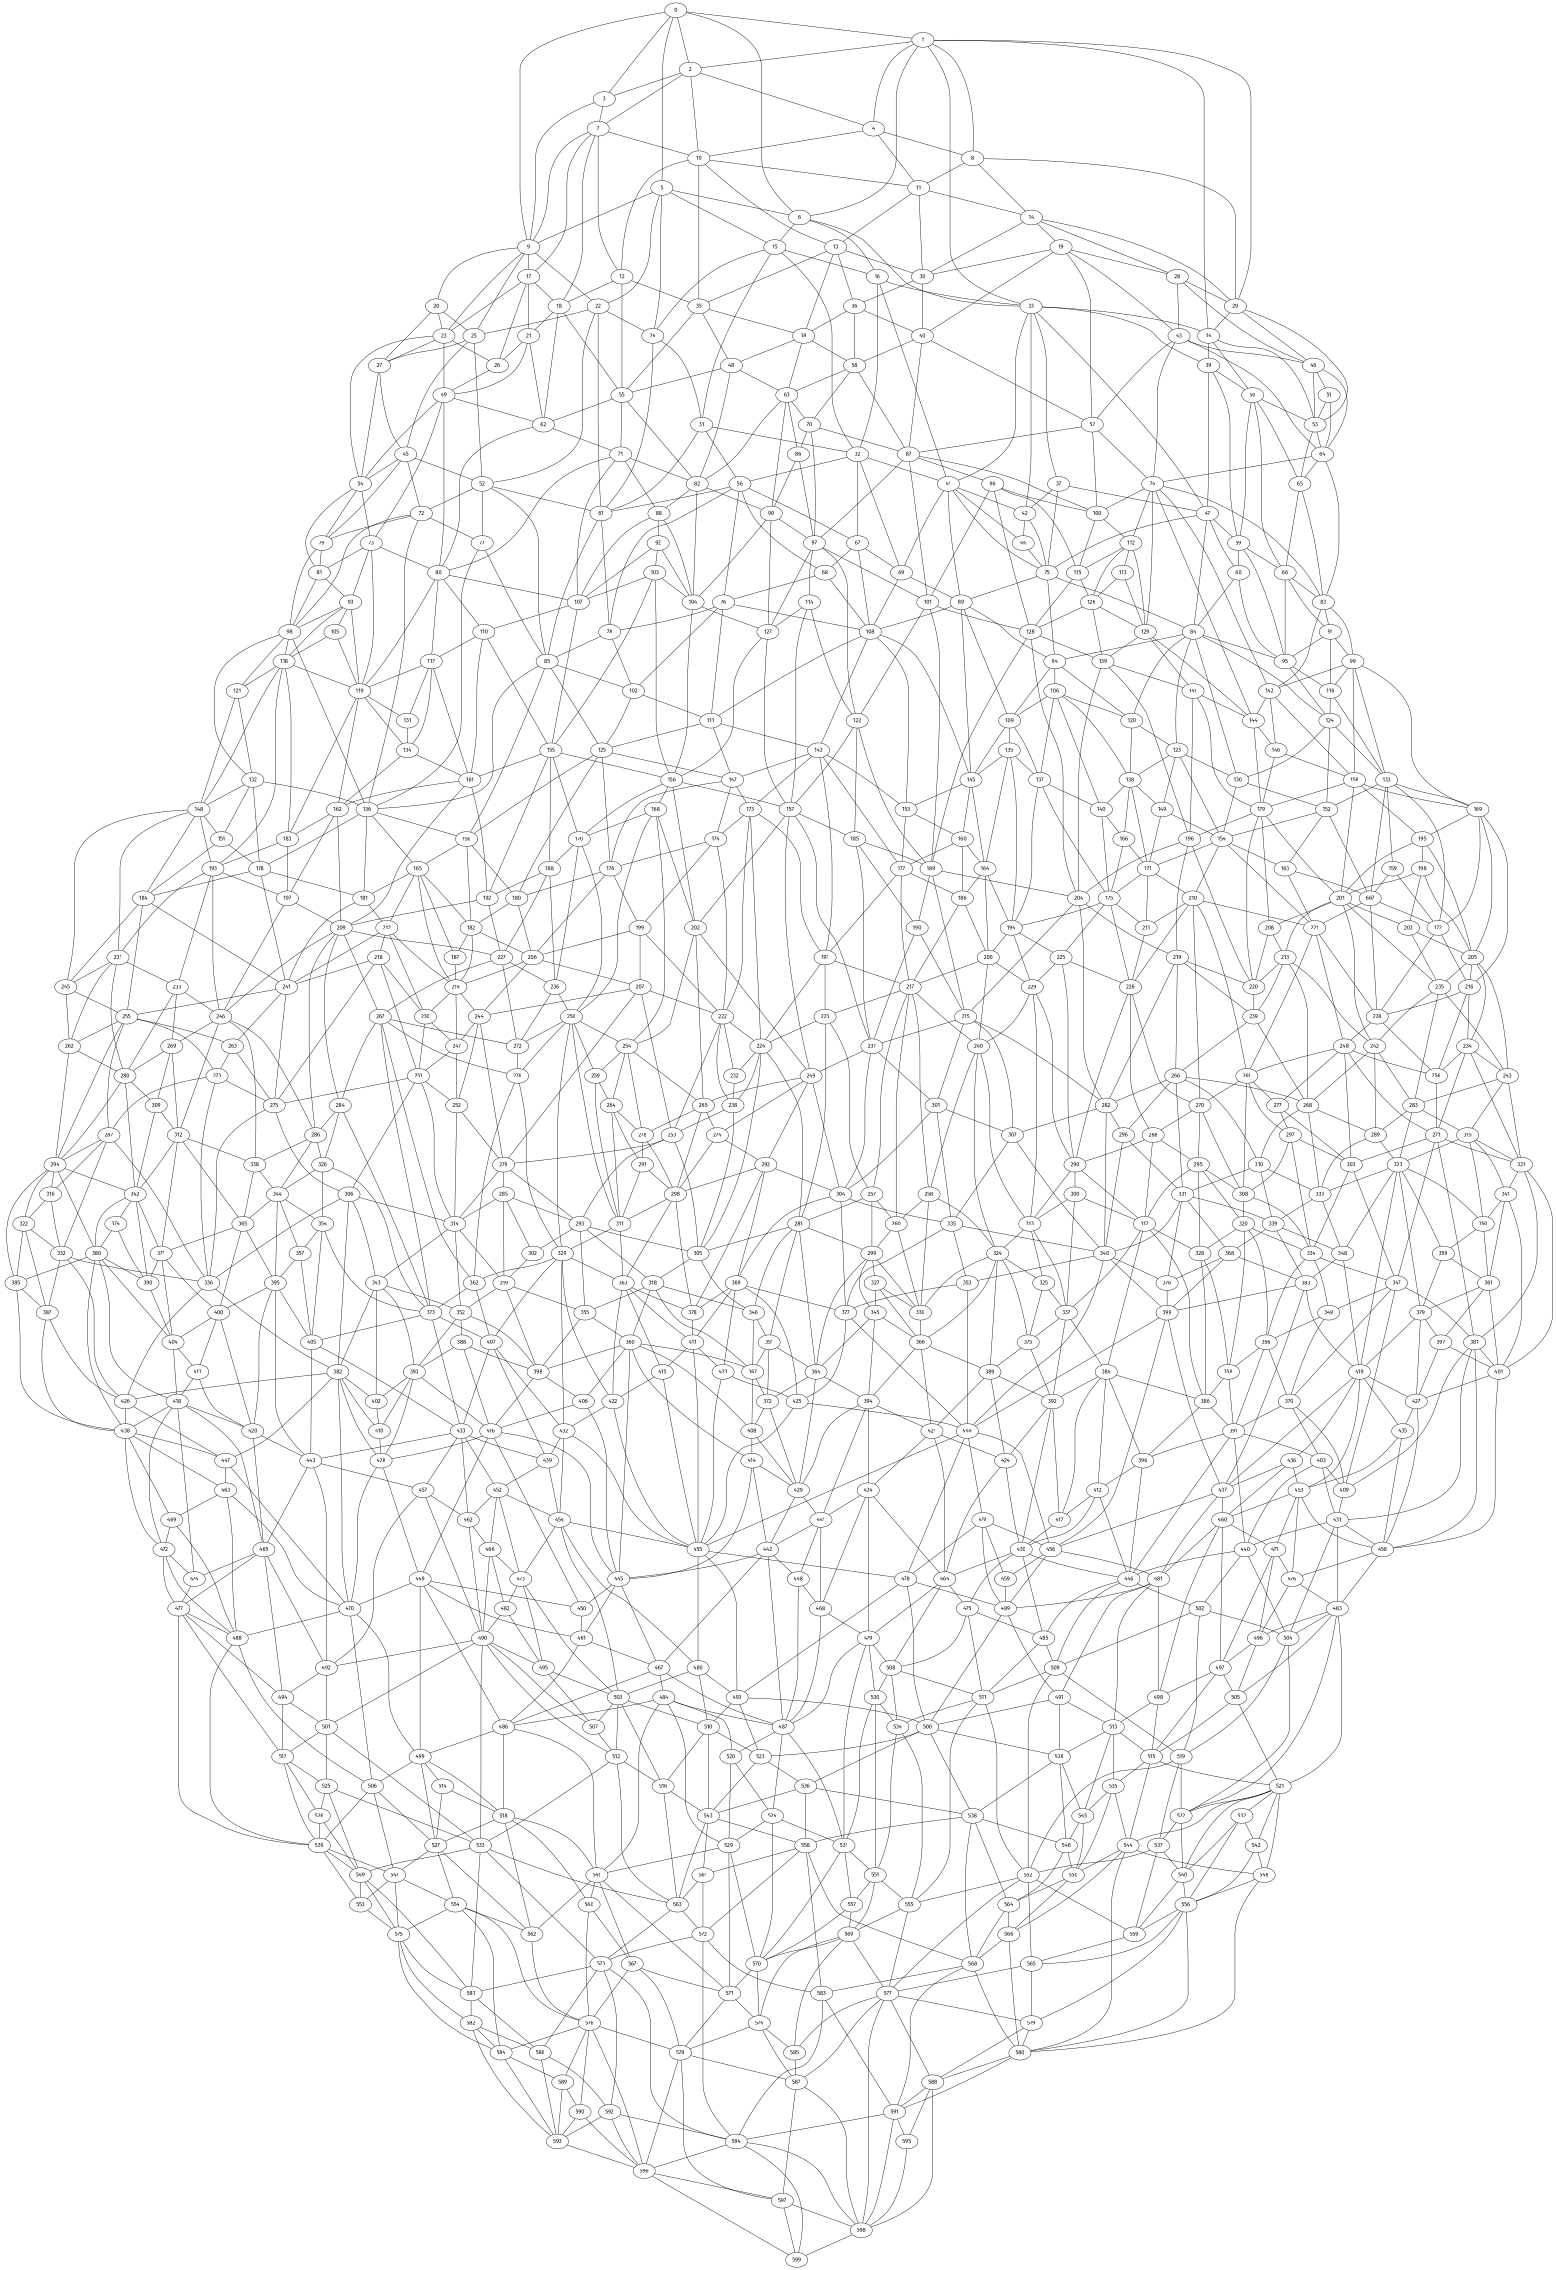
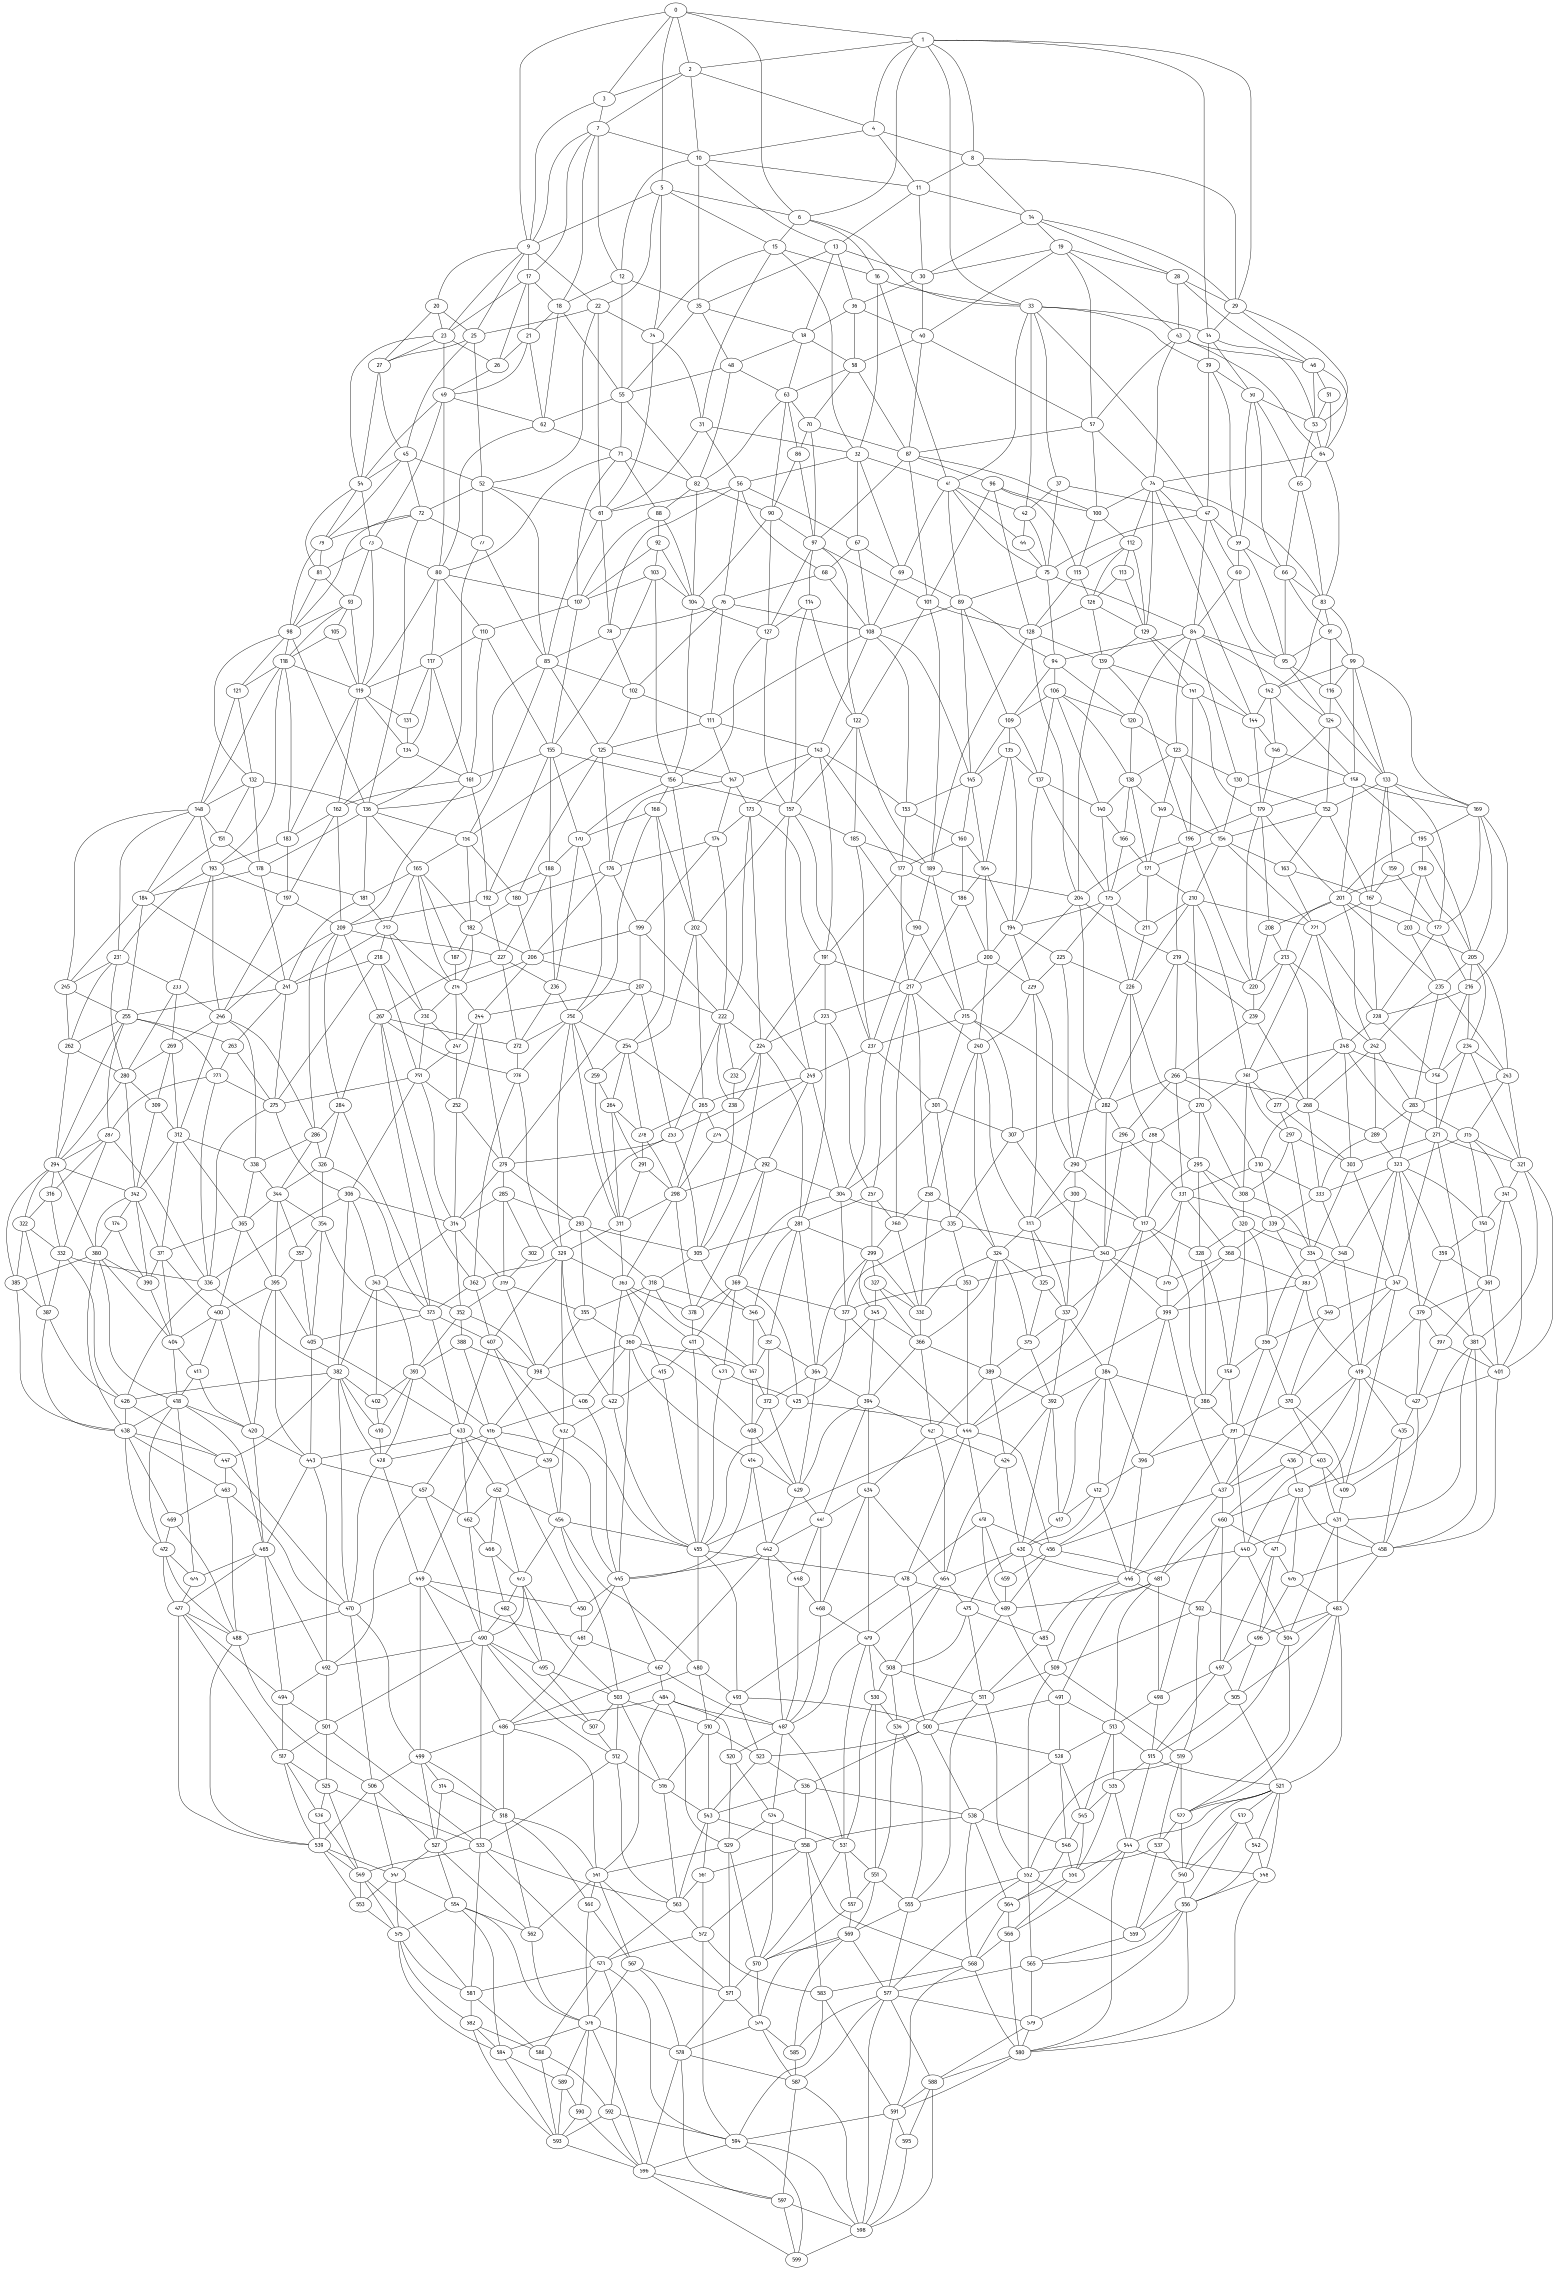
(1370, 898) -> (1370, 898)
(486, 1594) -> (519, 1618)
